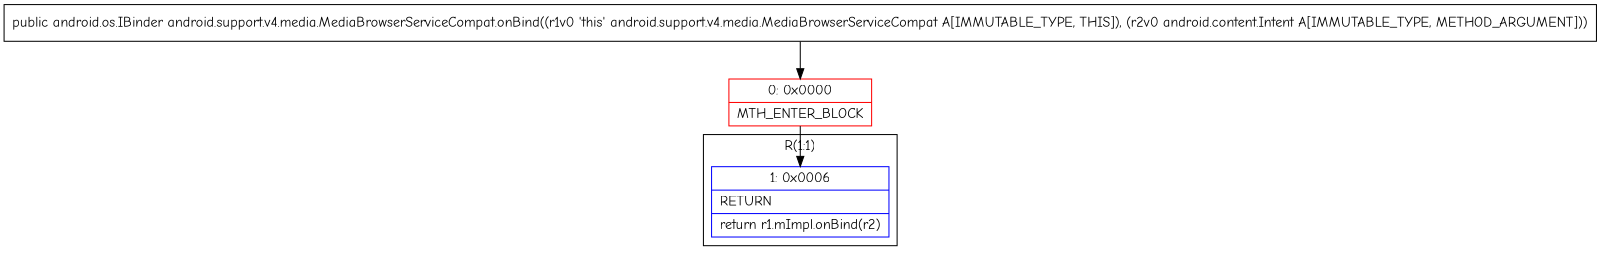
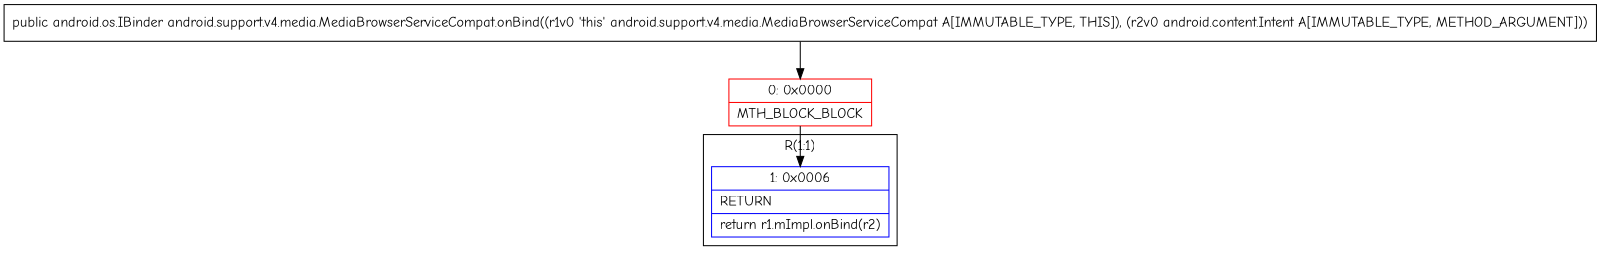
(800, 114) -> (800, 114)
